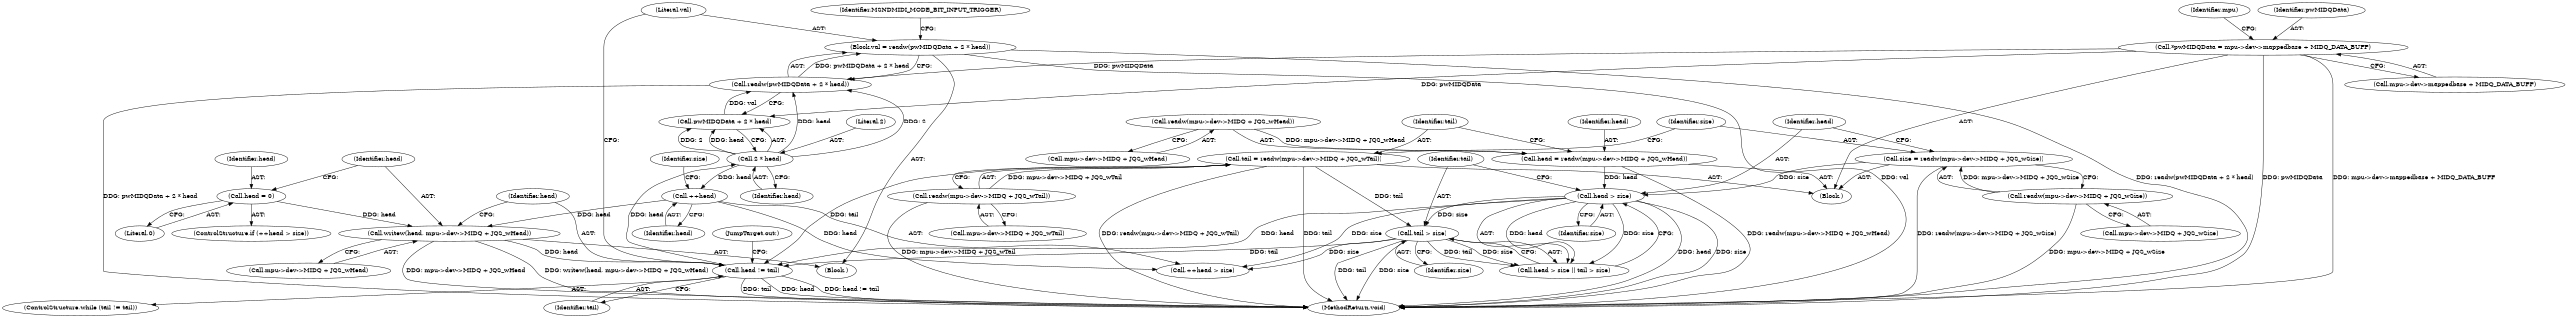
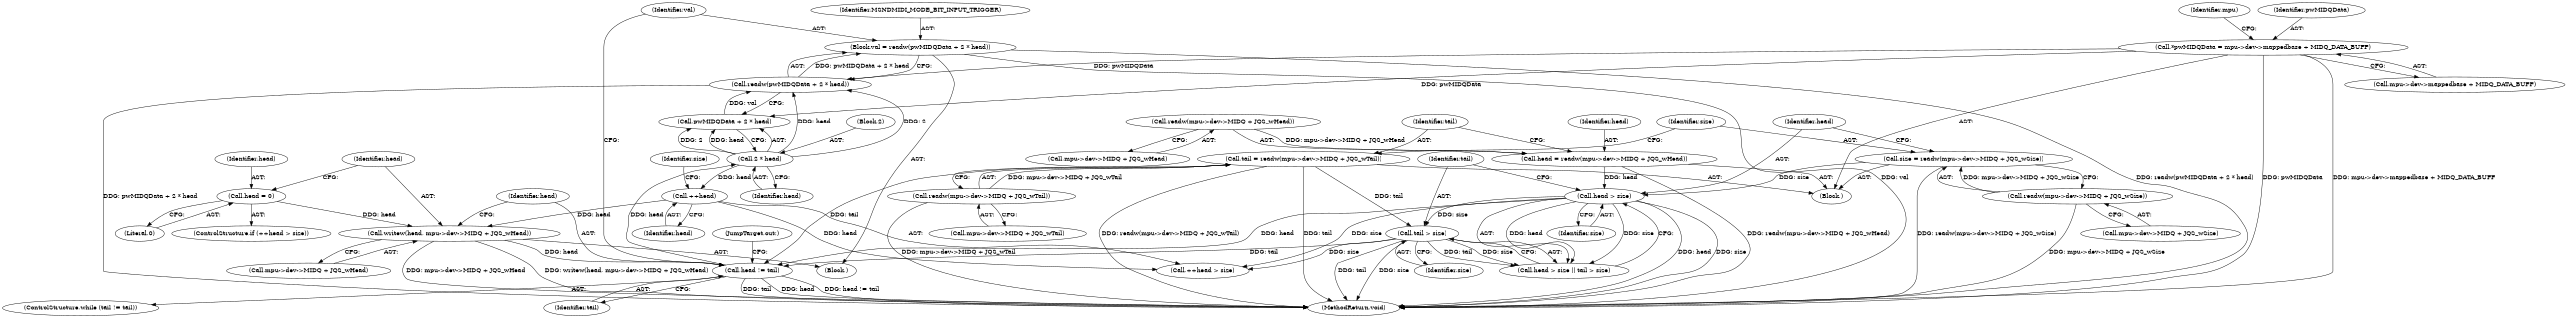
(674, 10) -> (674, 10)
(929, 29) -> (929, 29)
(871, 122) -> (871, 122)
